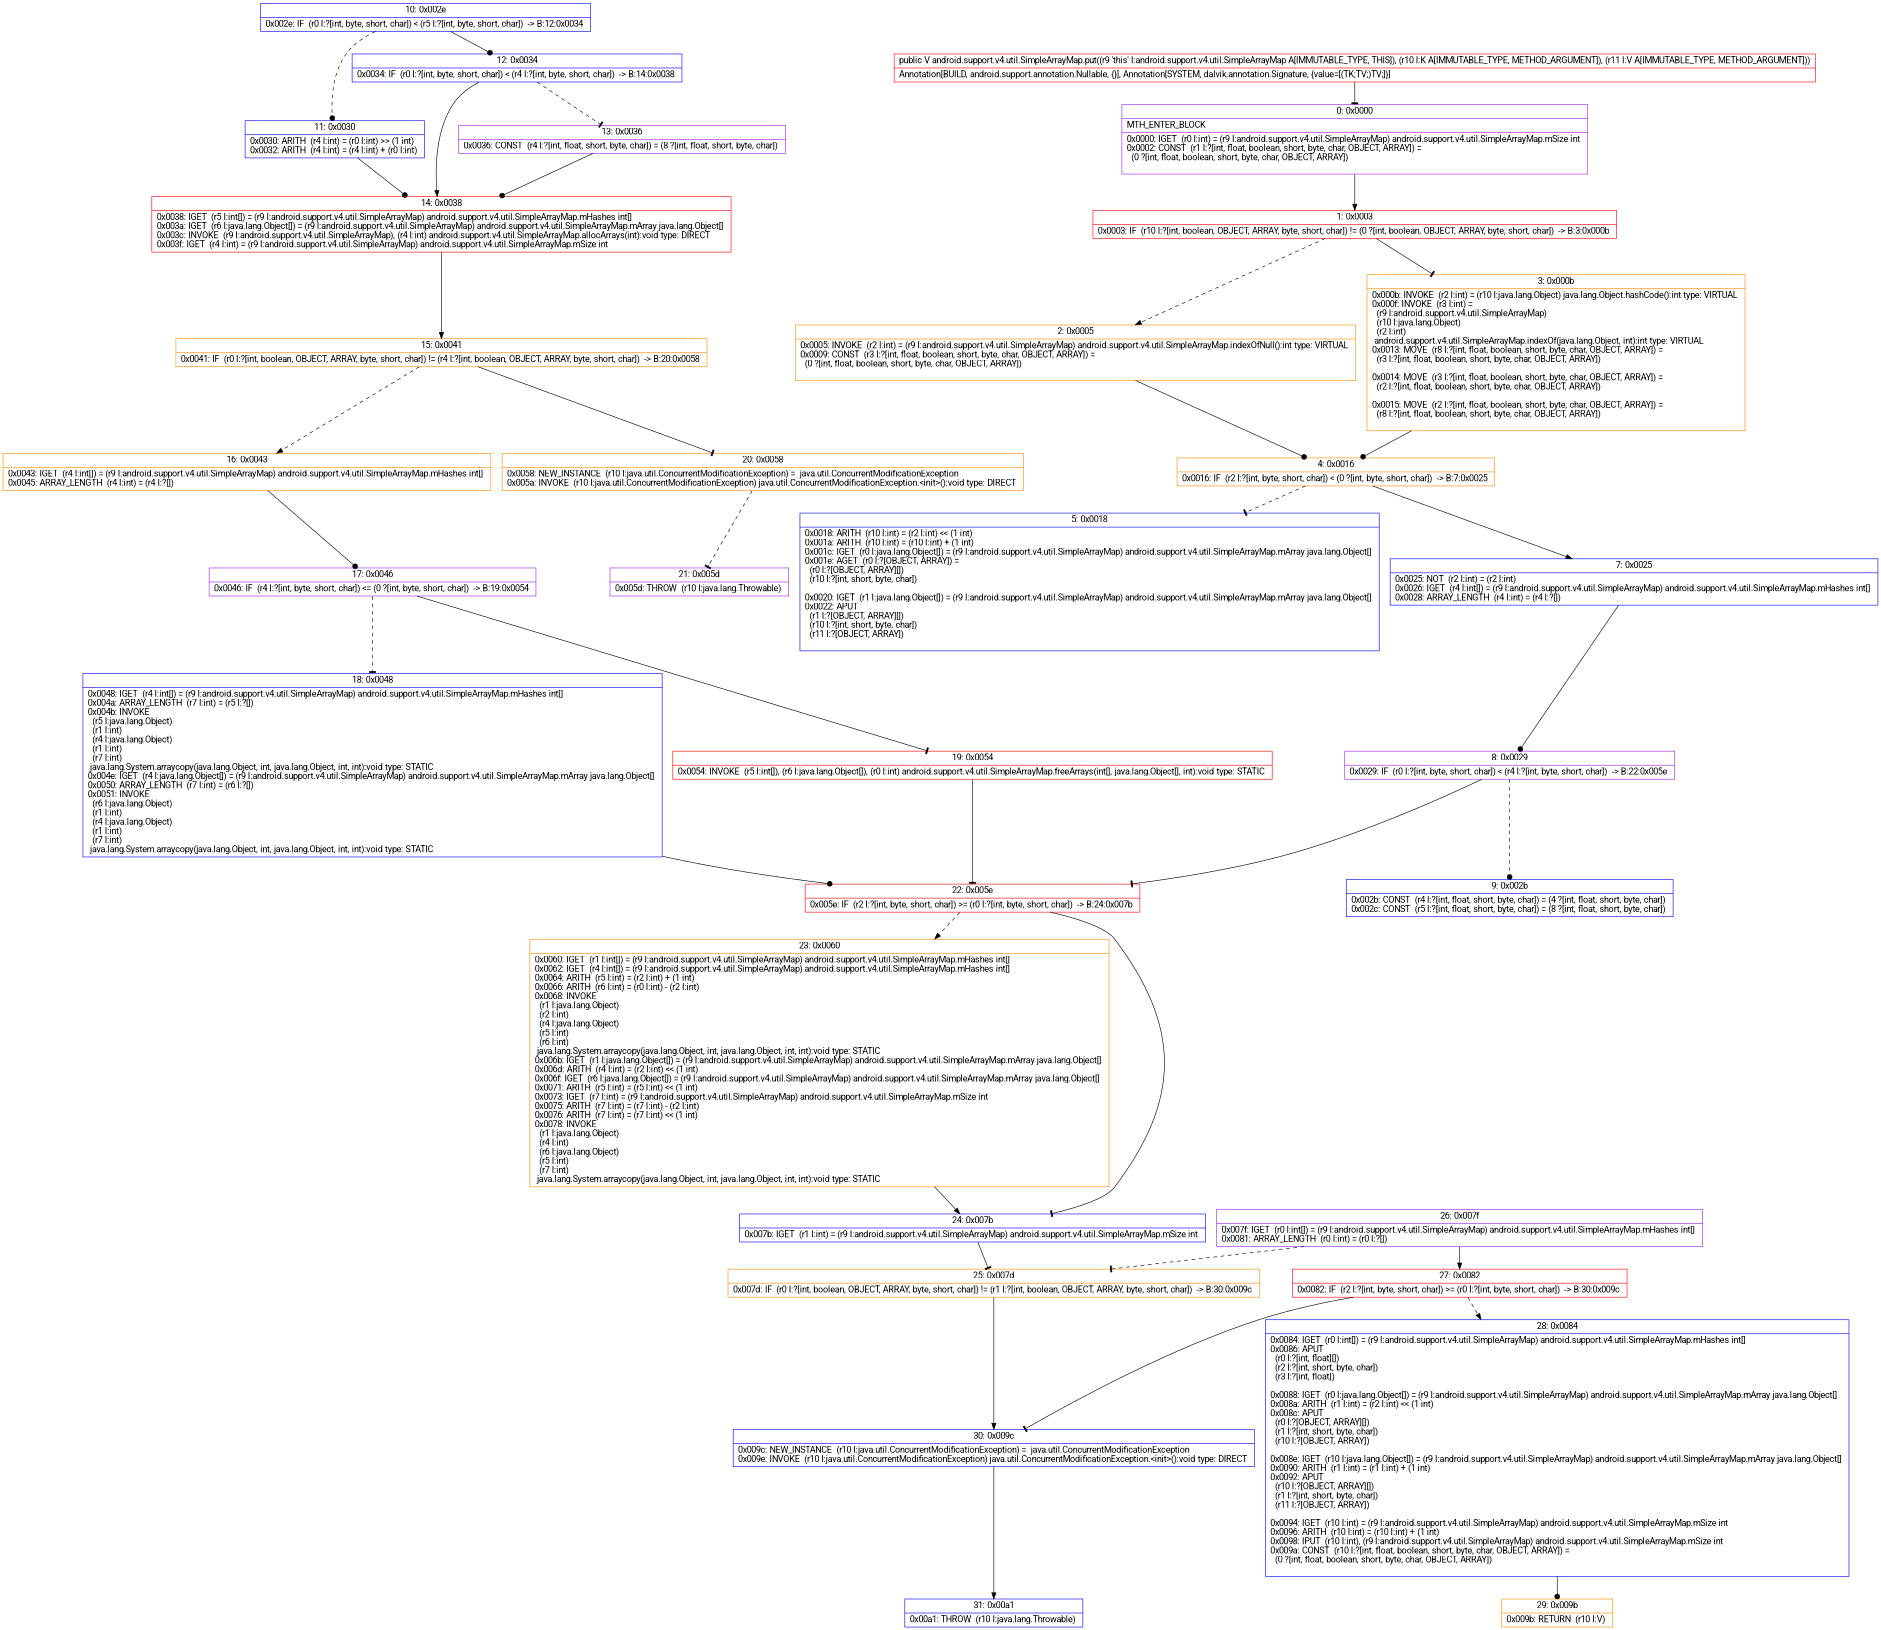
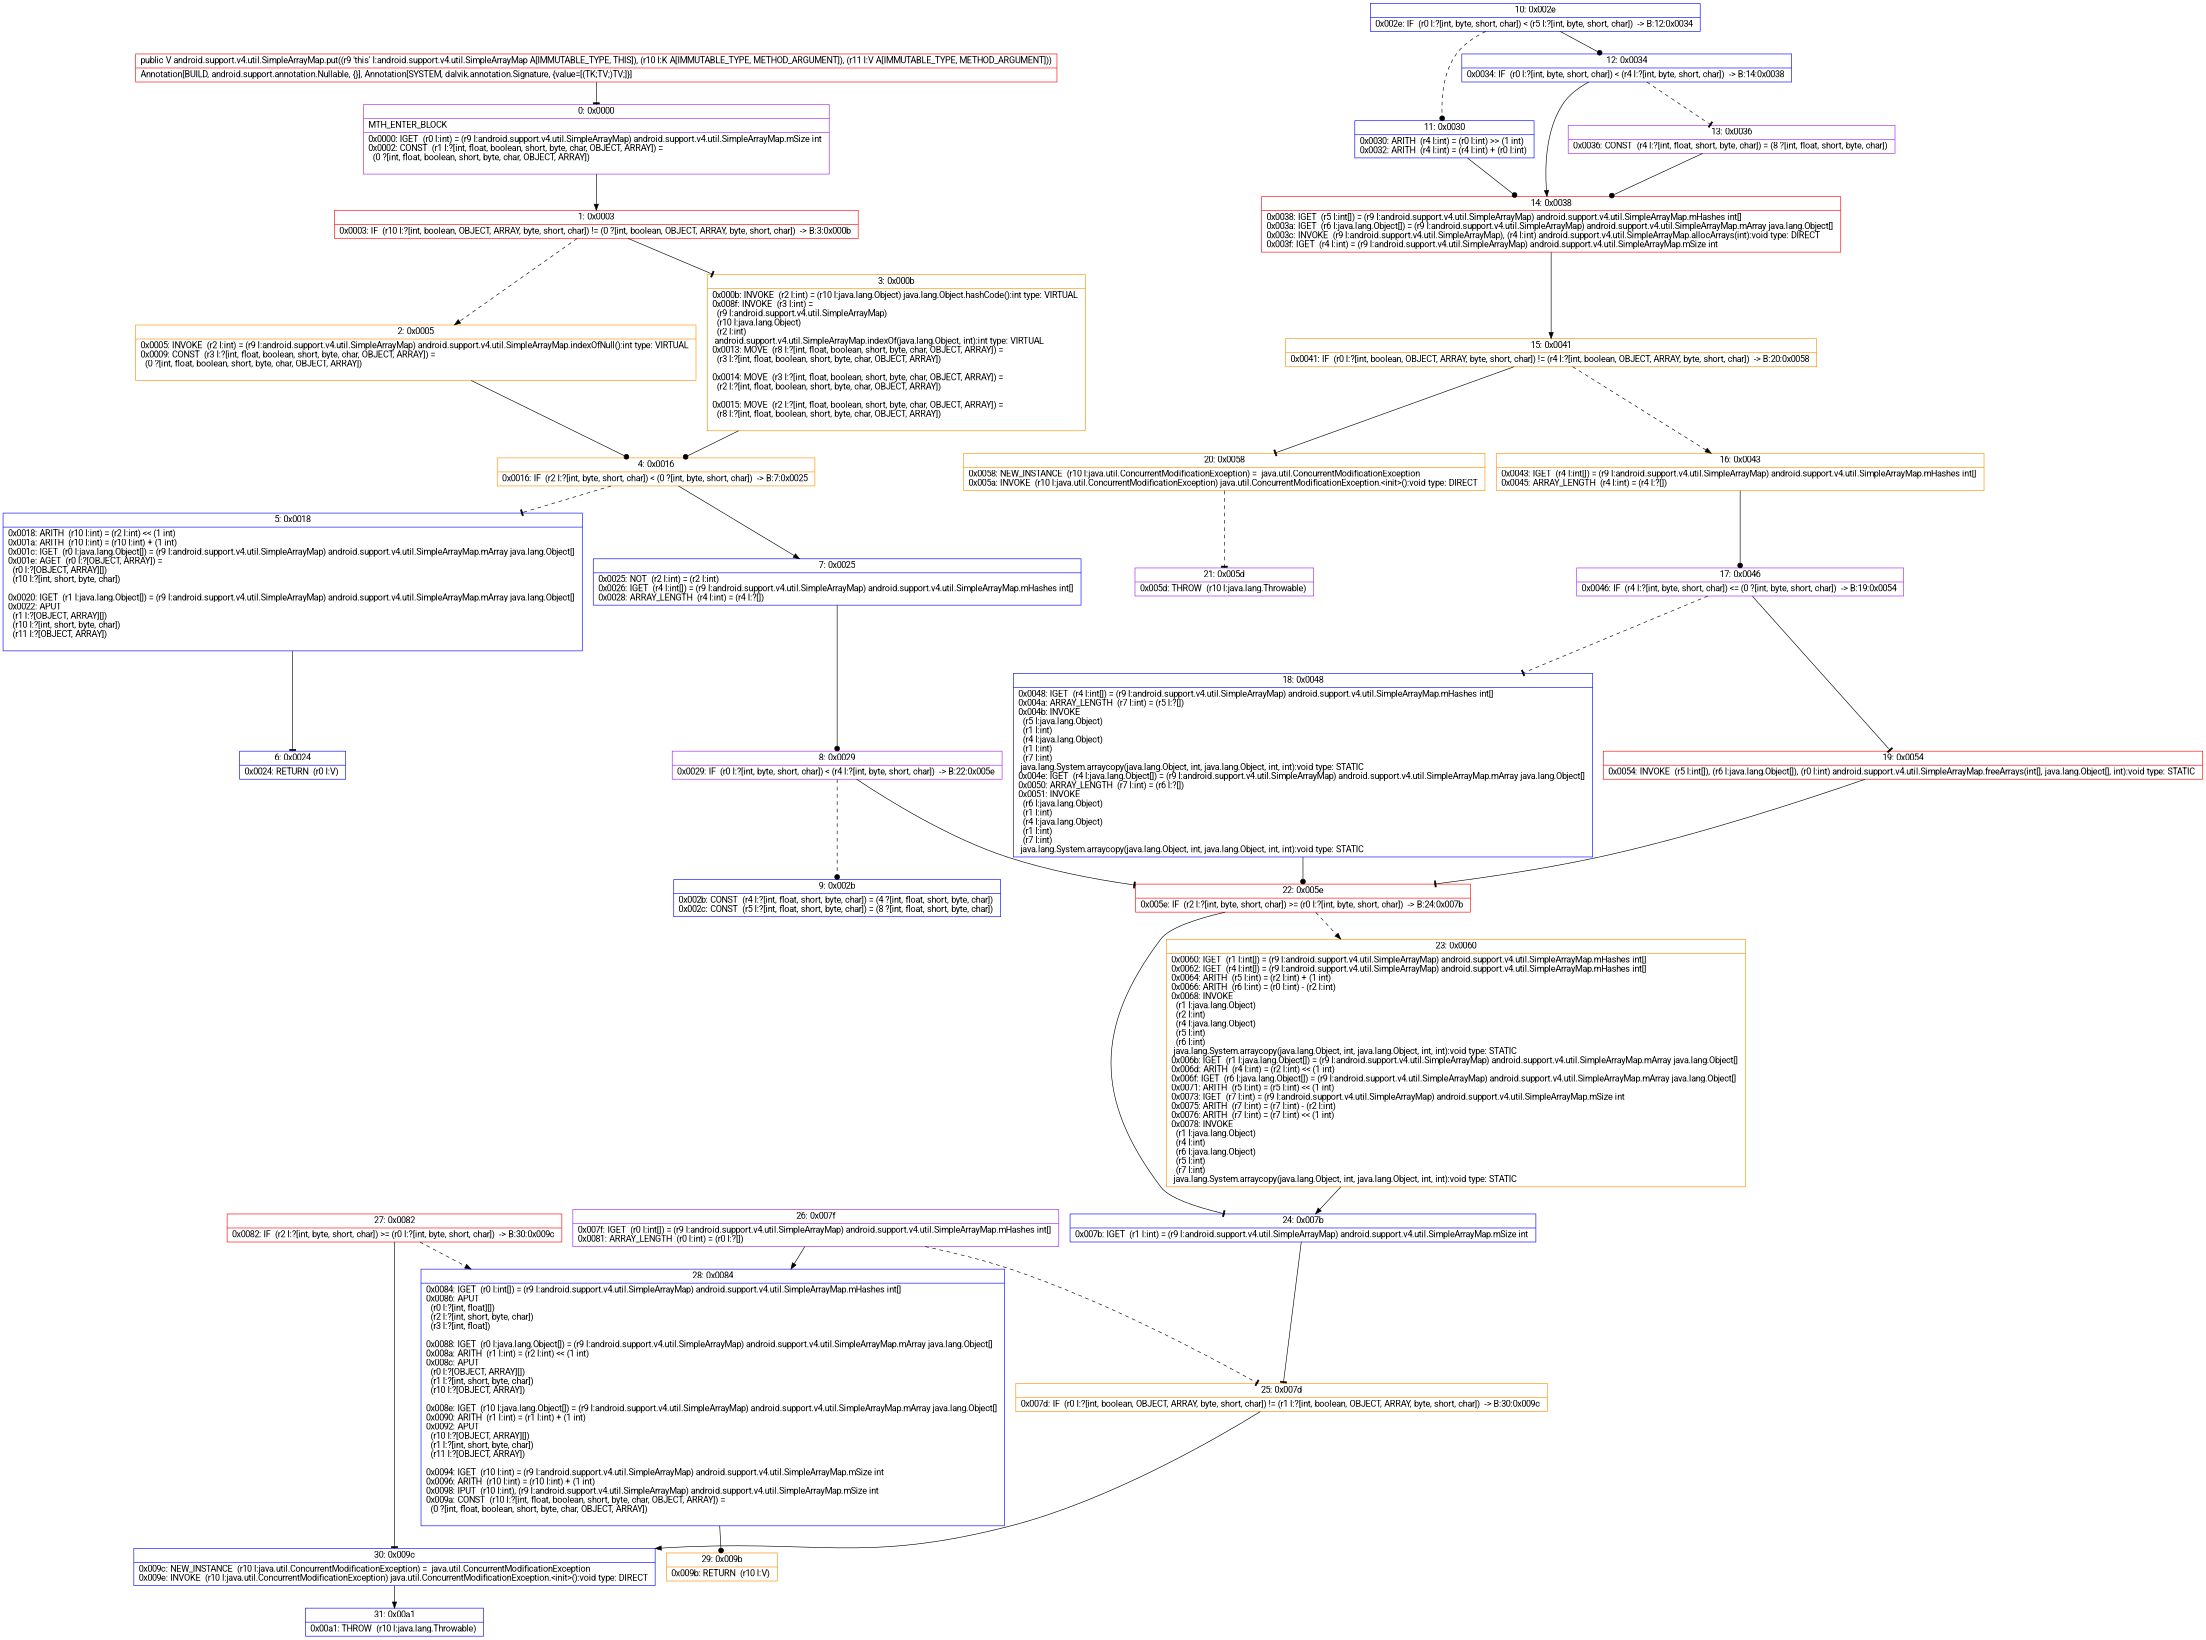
(1423, 305) -> (764, 305)
none -> (293, 765)
(1460, 1255) -> (800, 1255)
